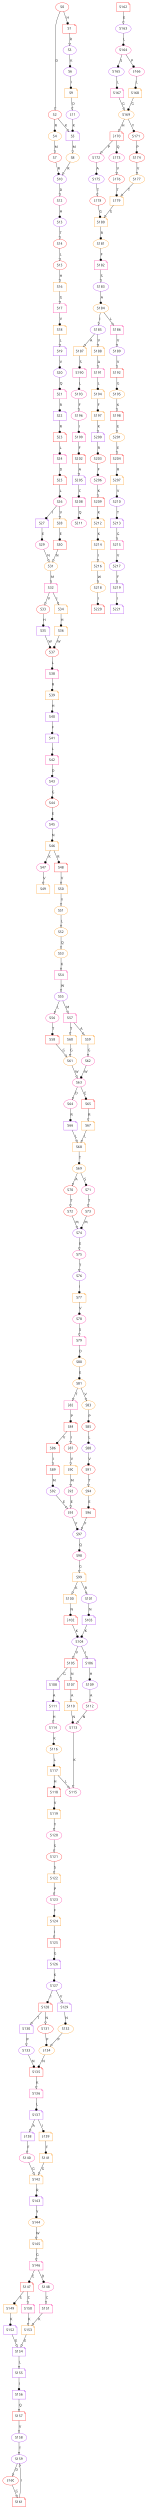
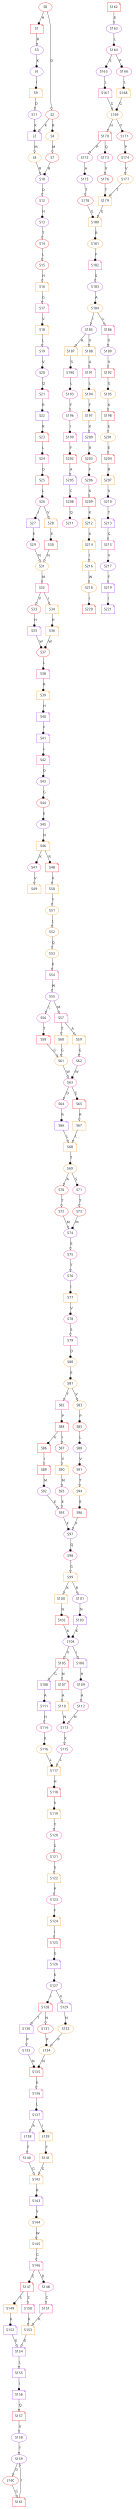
(63, 1781) -> (60, 1759)
